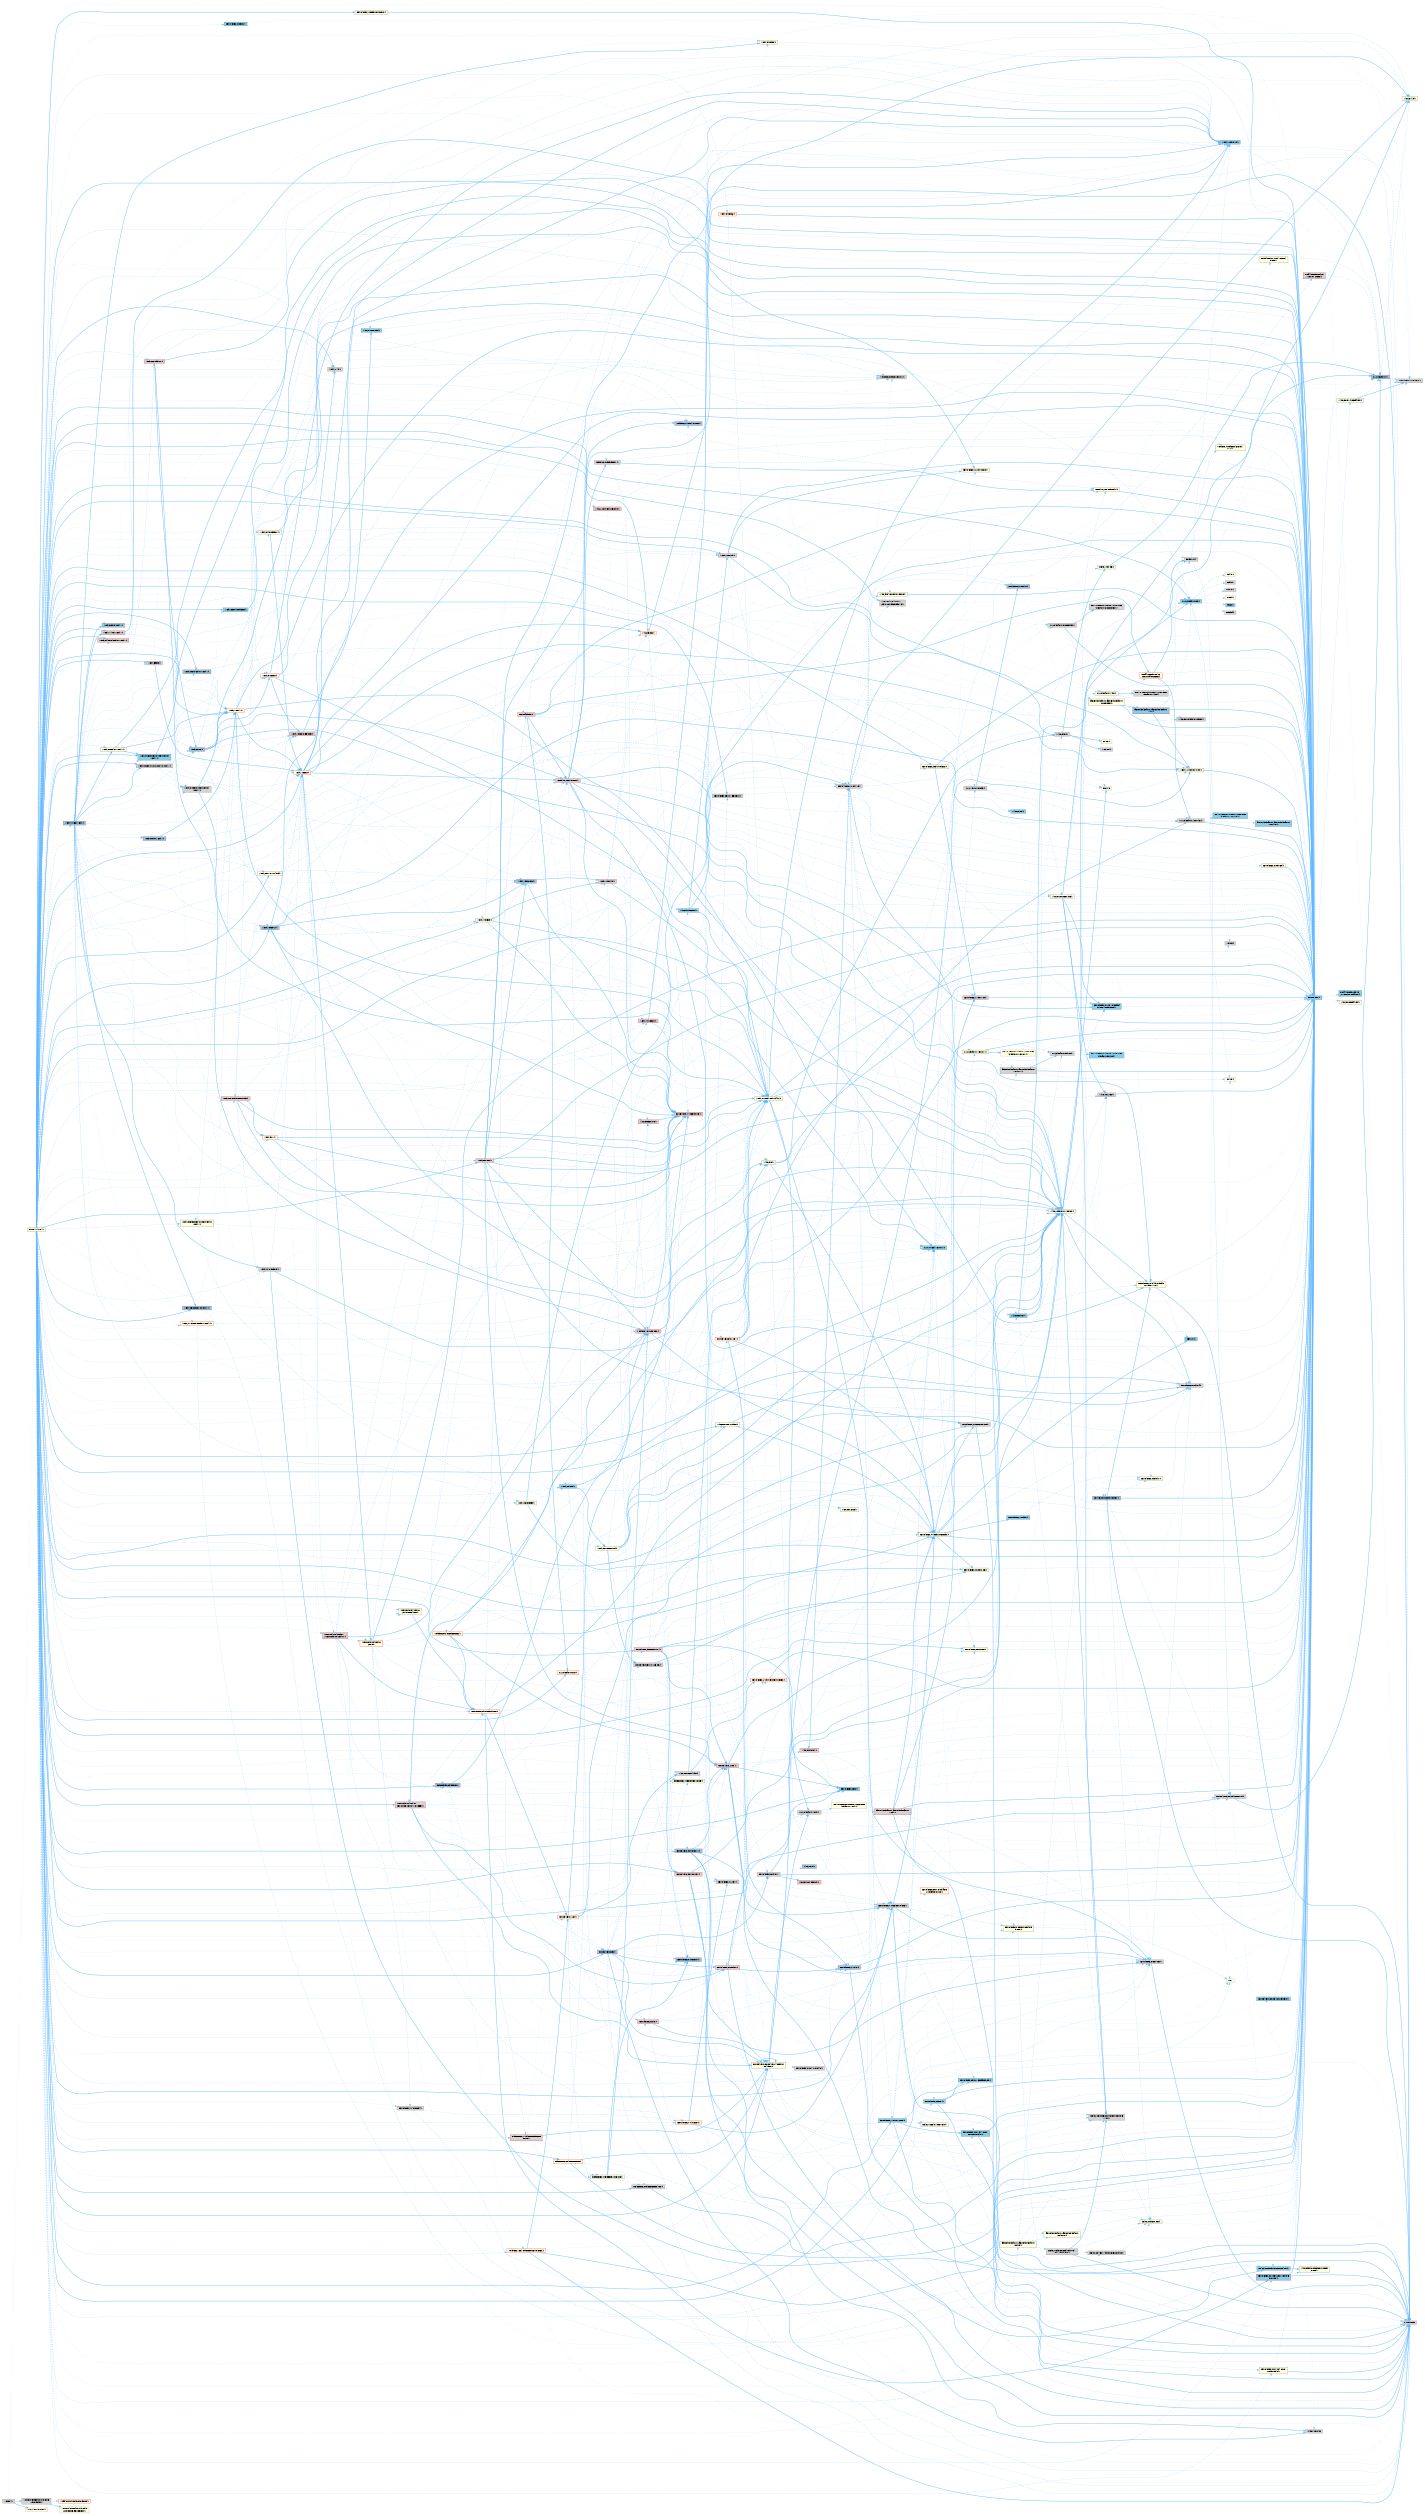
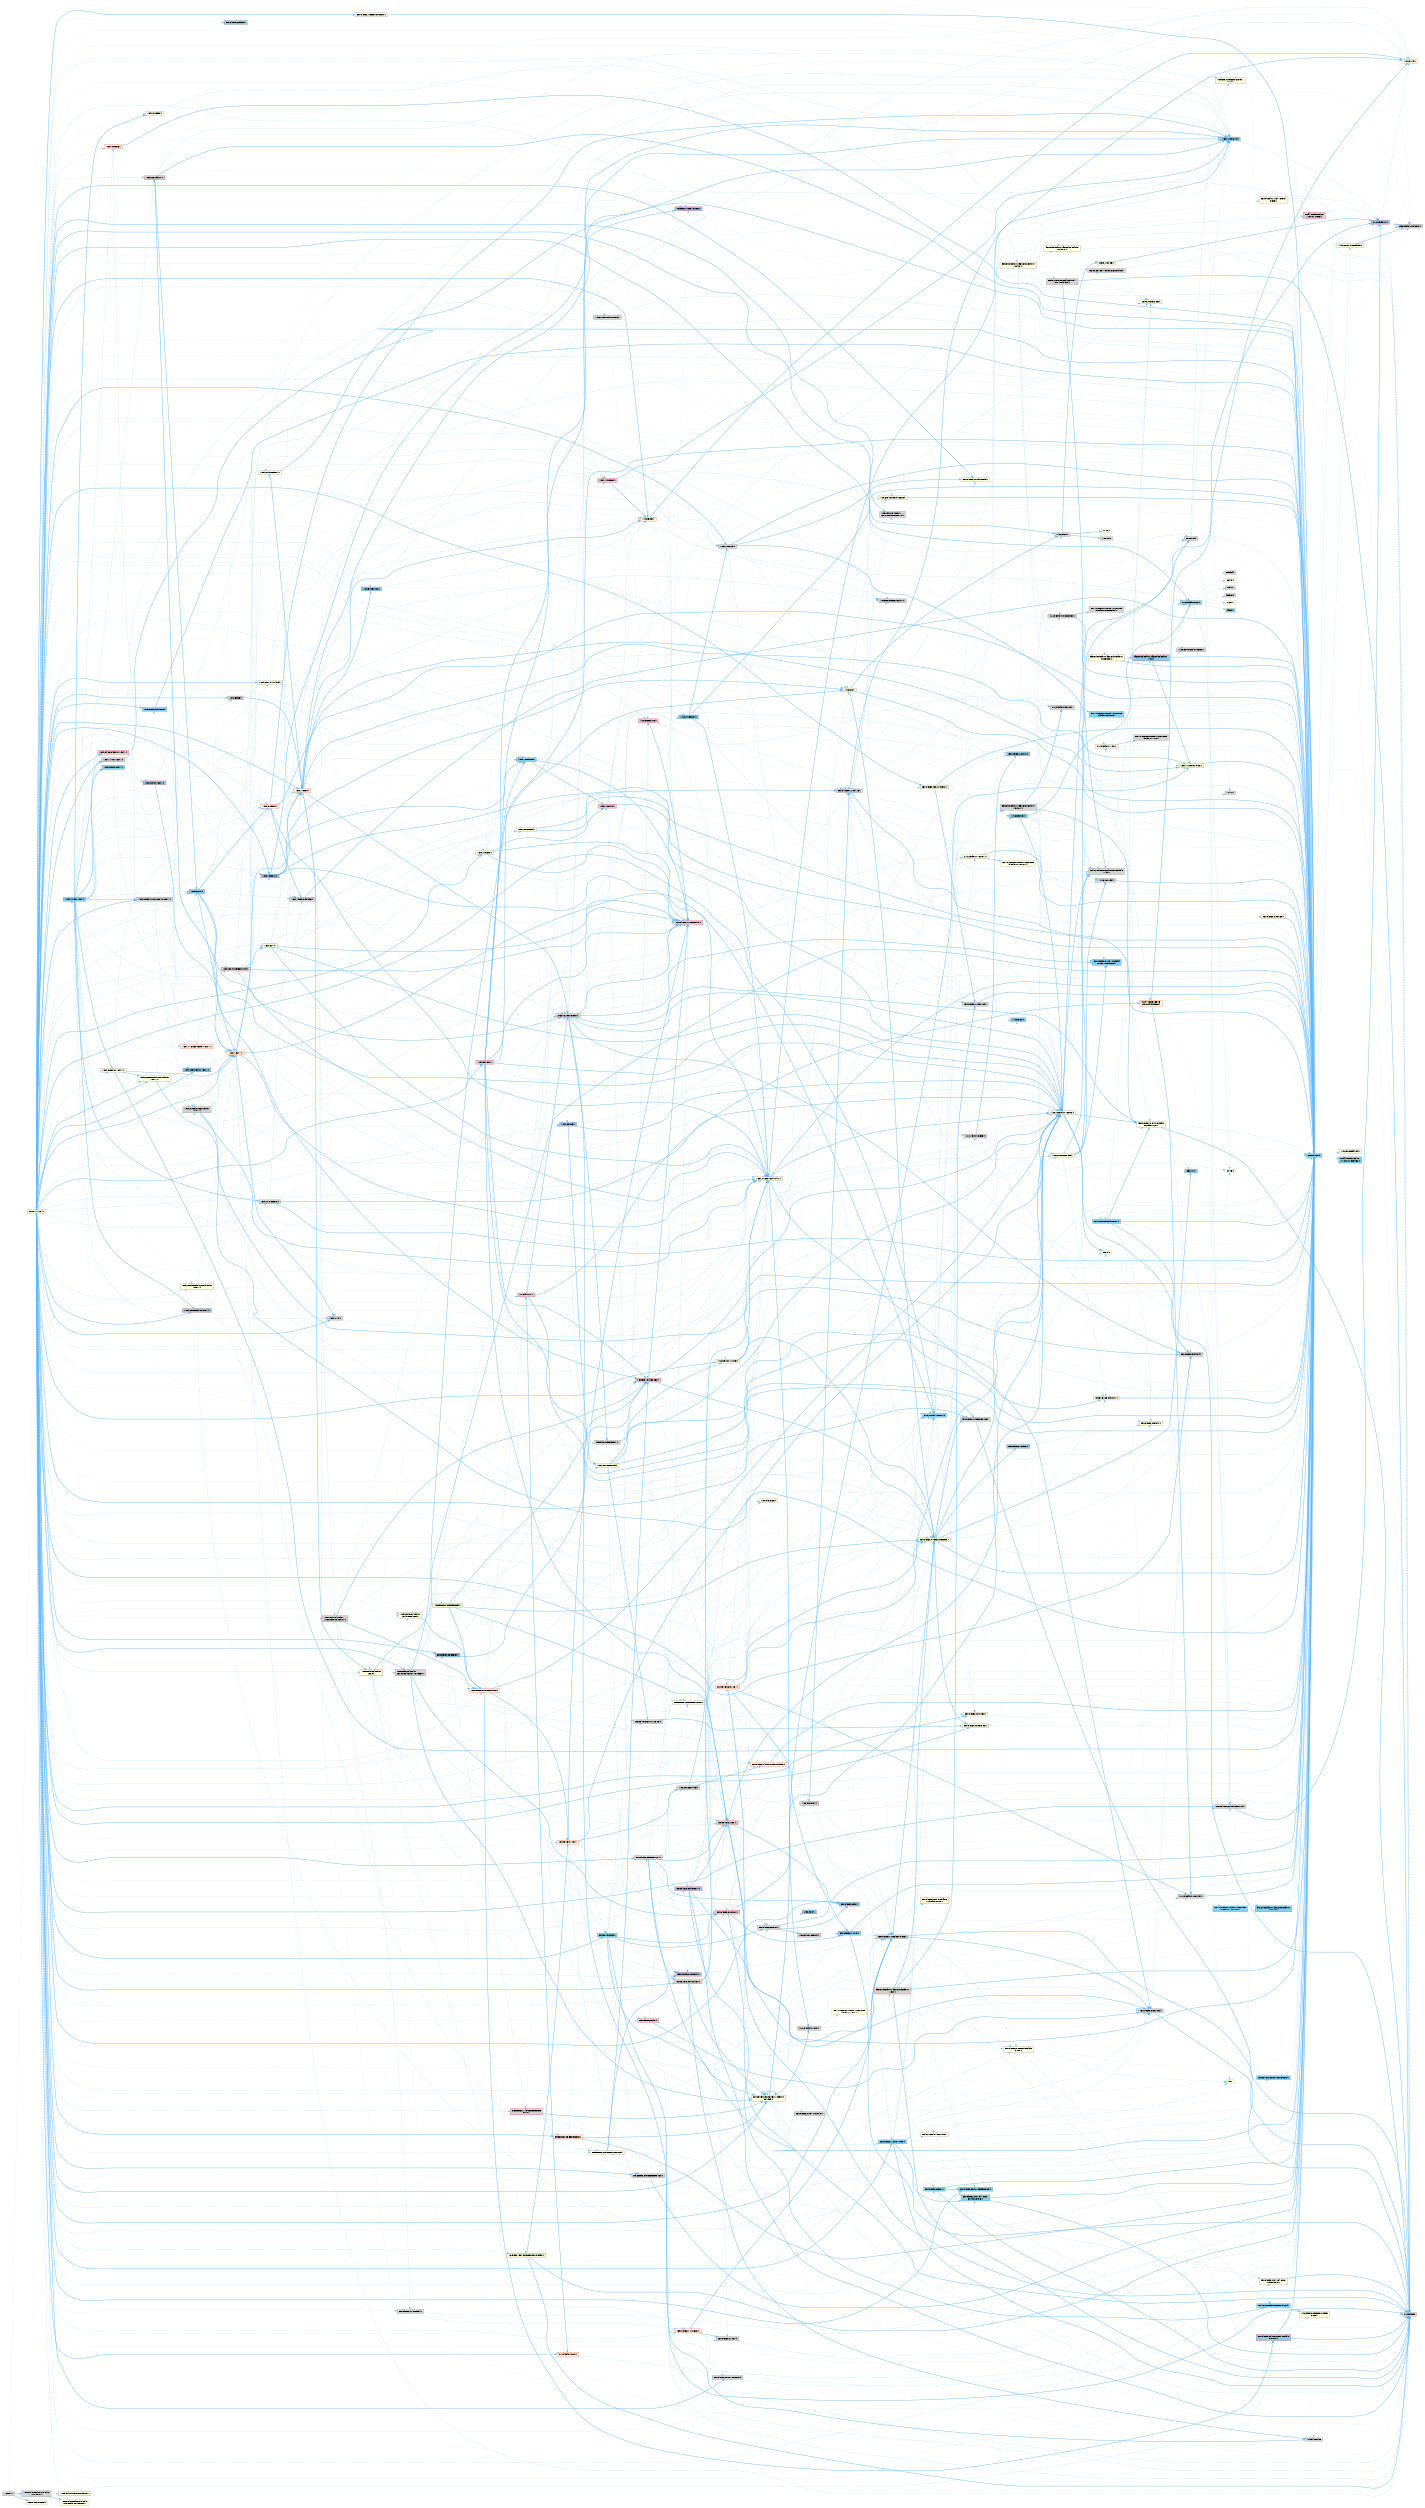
none -> (624, 497)
none -> (94, 524)
(154, 757) -> (154, 1079)
